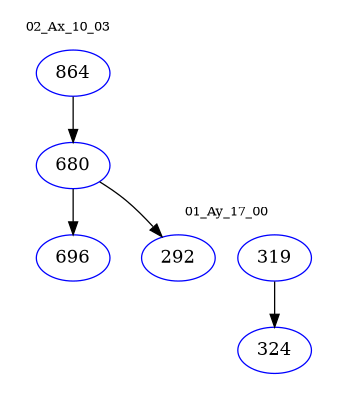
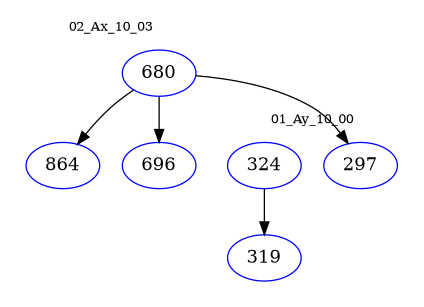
(73, 113) -> (108, 110)
(227, 212) -> (312, 120)
(178, 258) -> (361, 166)
(275, 298) -> (264, 205)
